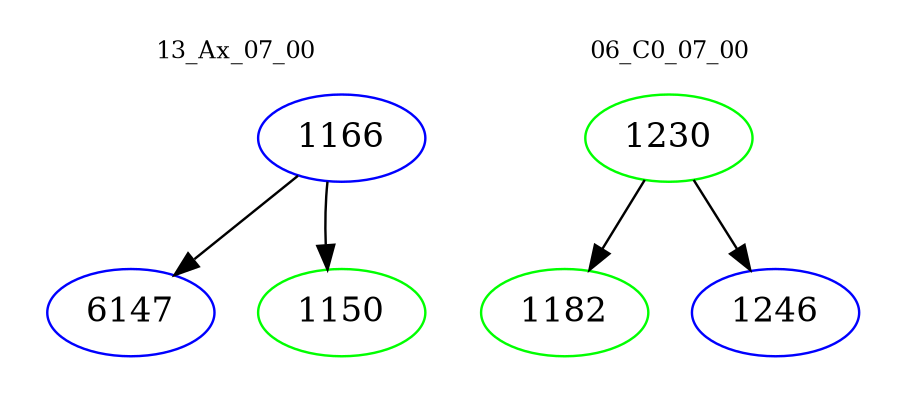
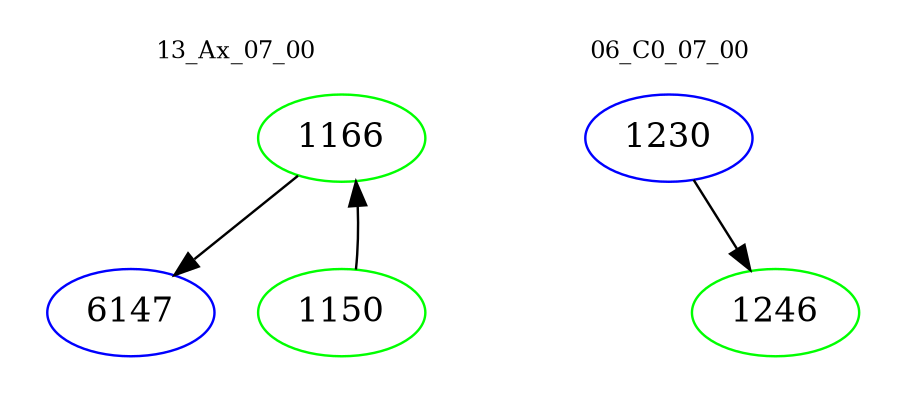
(342, 138) -> (342, 138)
(669, 138) -> (669, 138)
(326, 213) -> (358, 238)
(565, 313) -> none
(776, 313) -> (776, 313)
